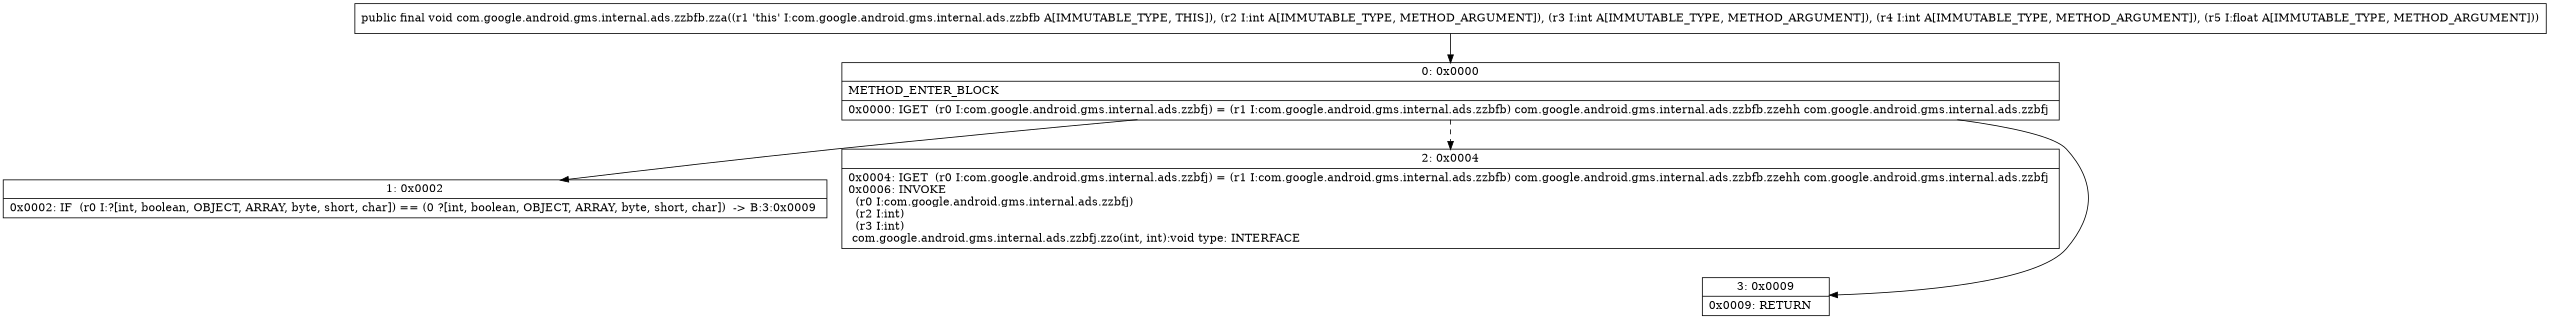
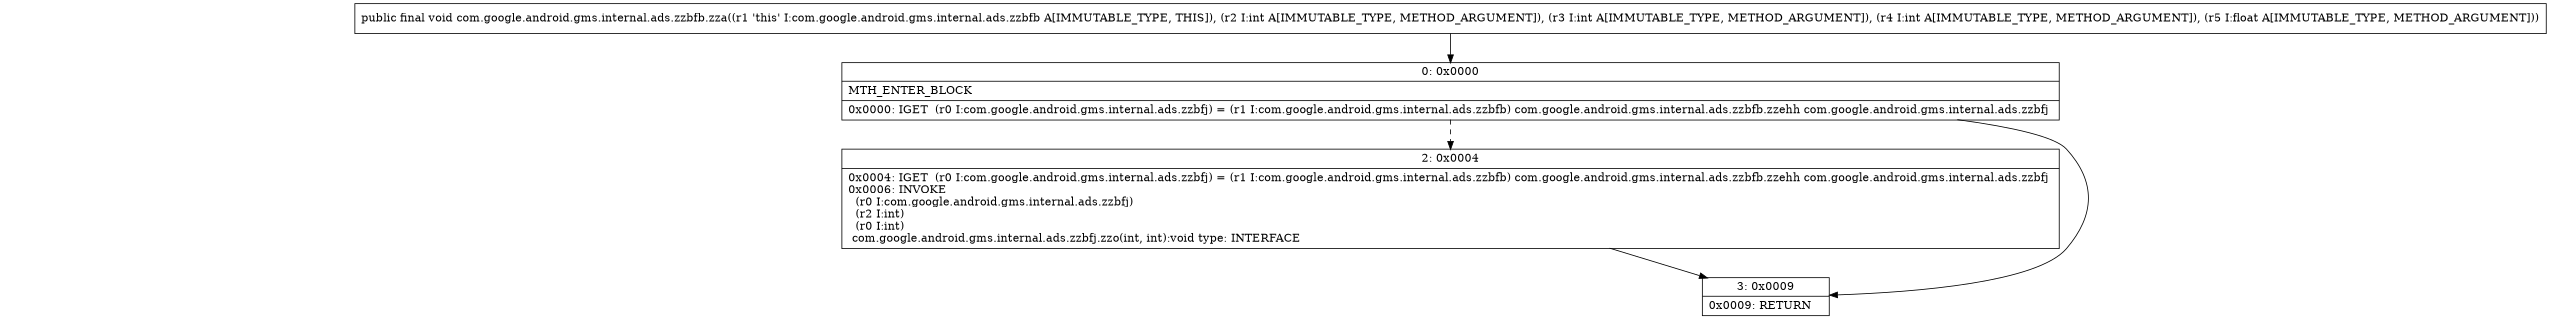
(924, 91) -> (911, 91)
(415, 199) -> none
(877, 226) -> (877, 226)
none -> (1654, 262)
